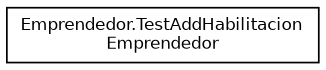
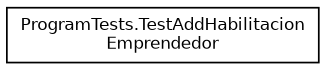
(163, 35) -> (163, 35)
